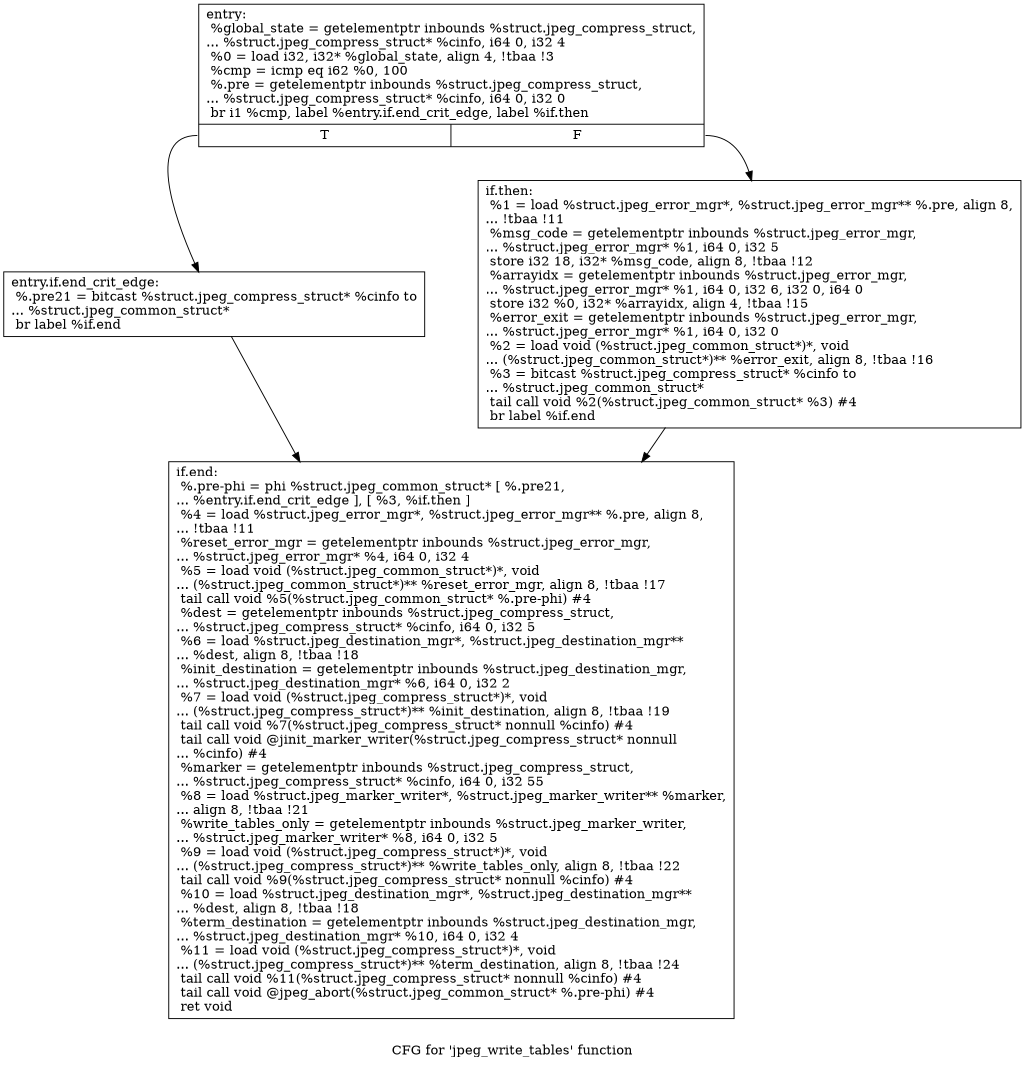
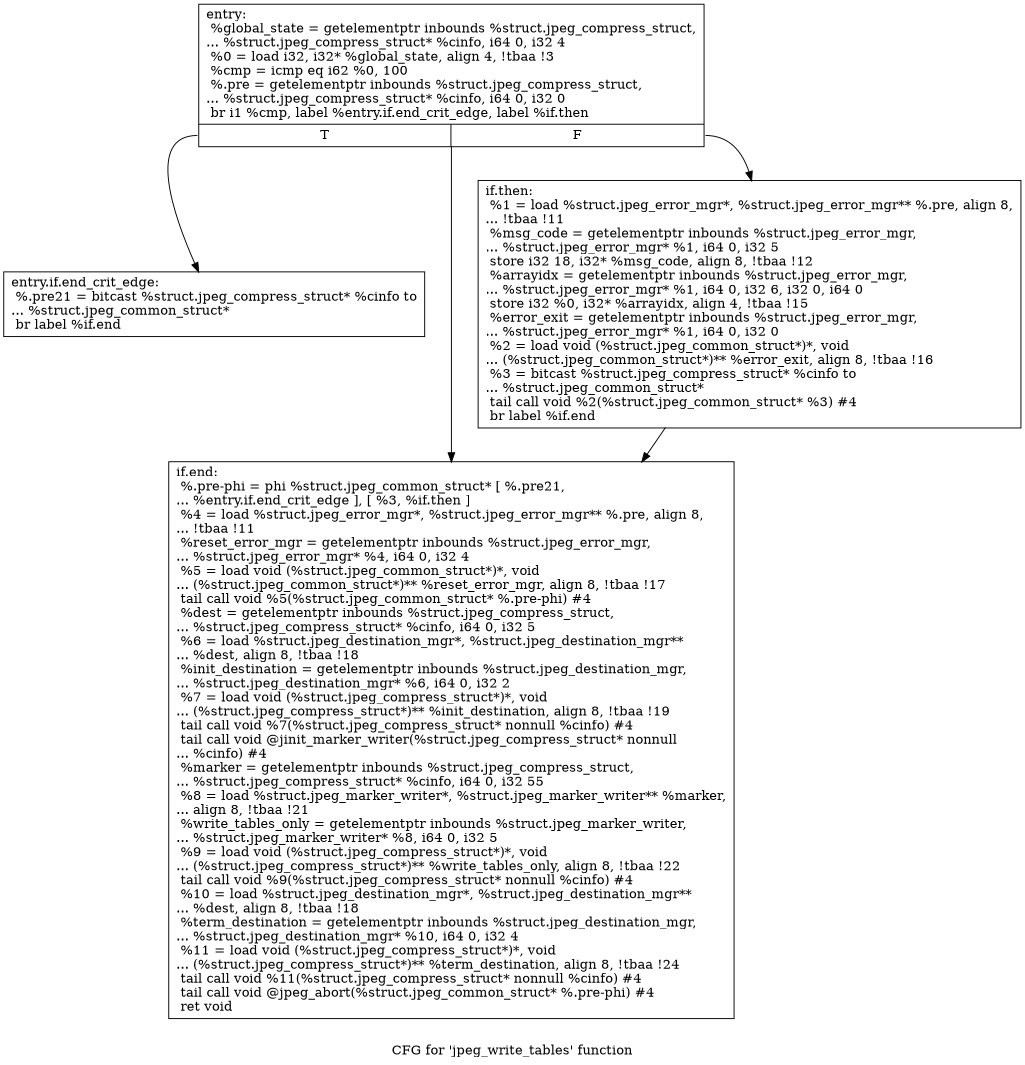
(263, 395) -> (451, 300)
